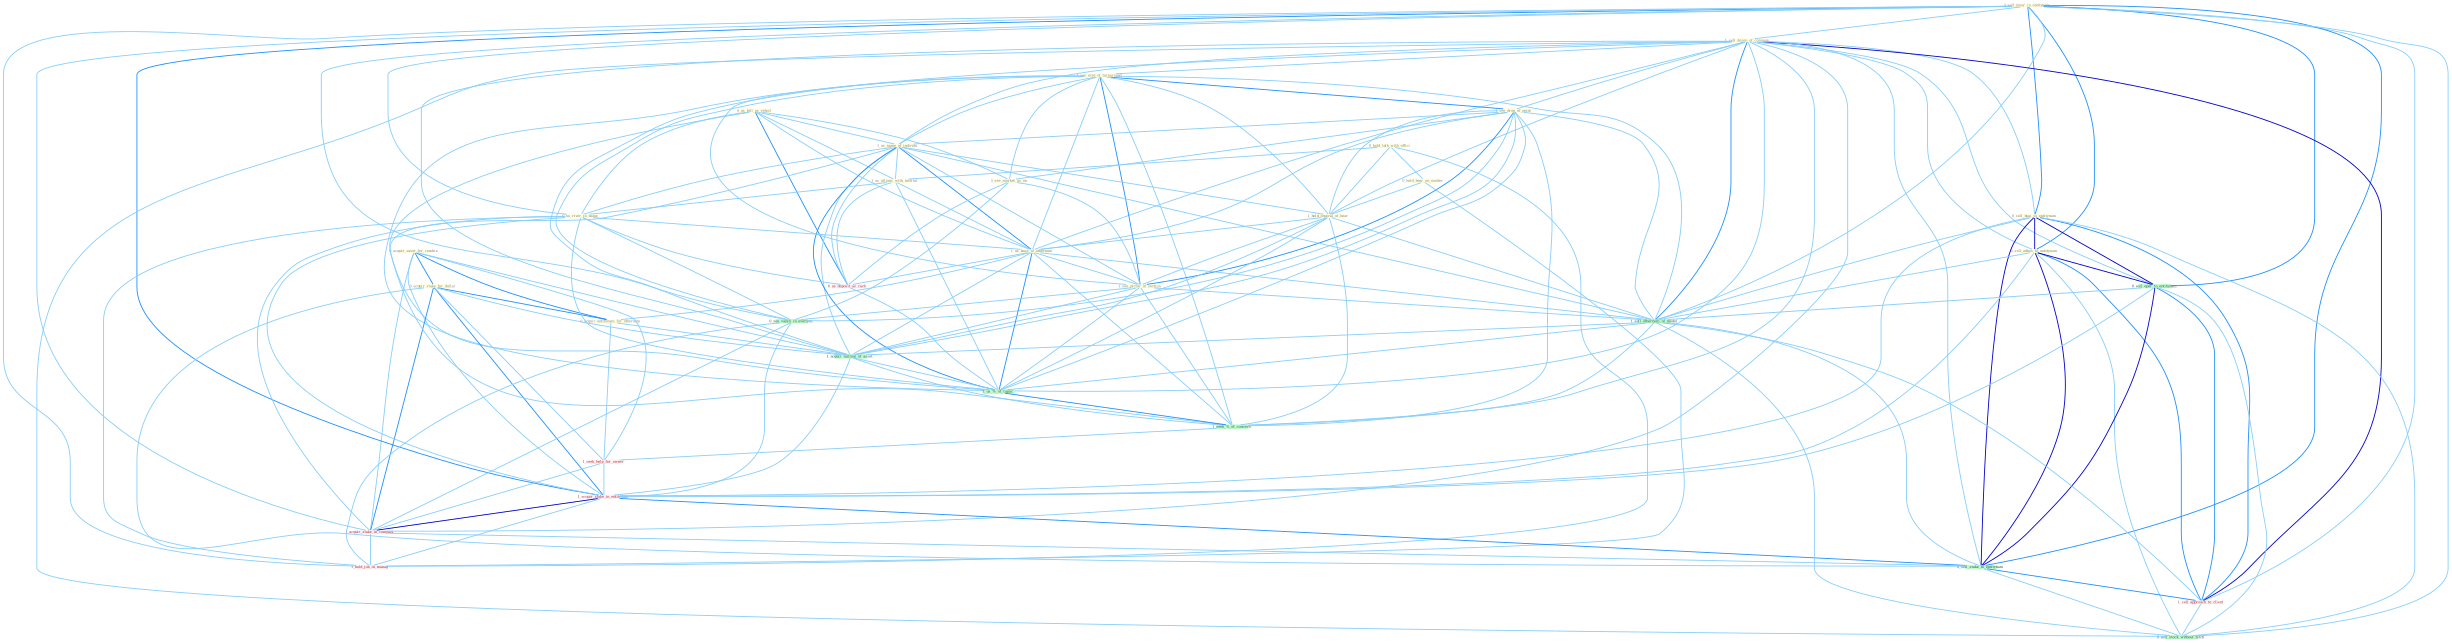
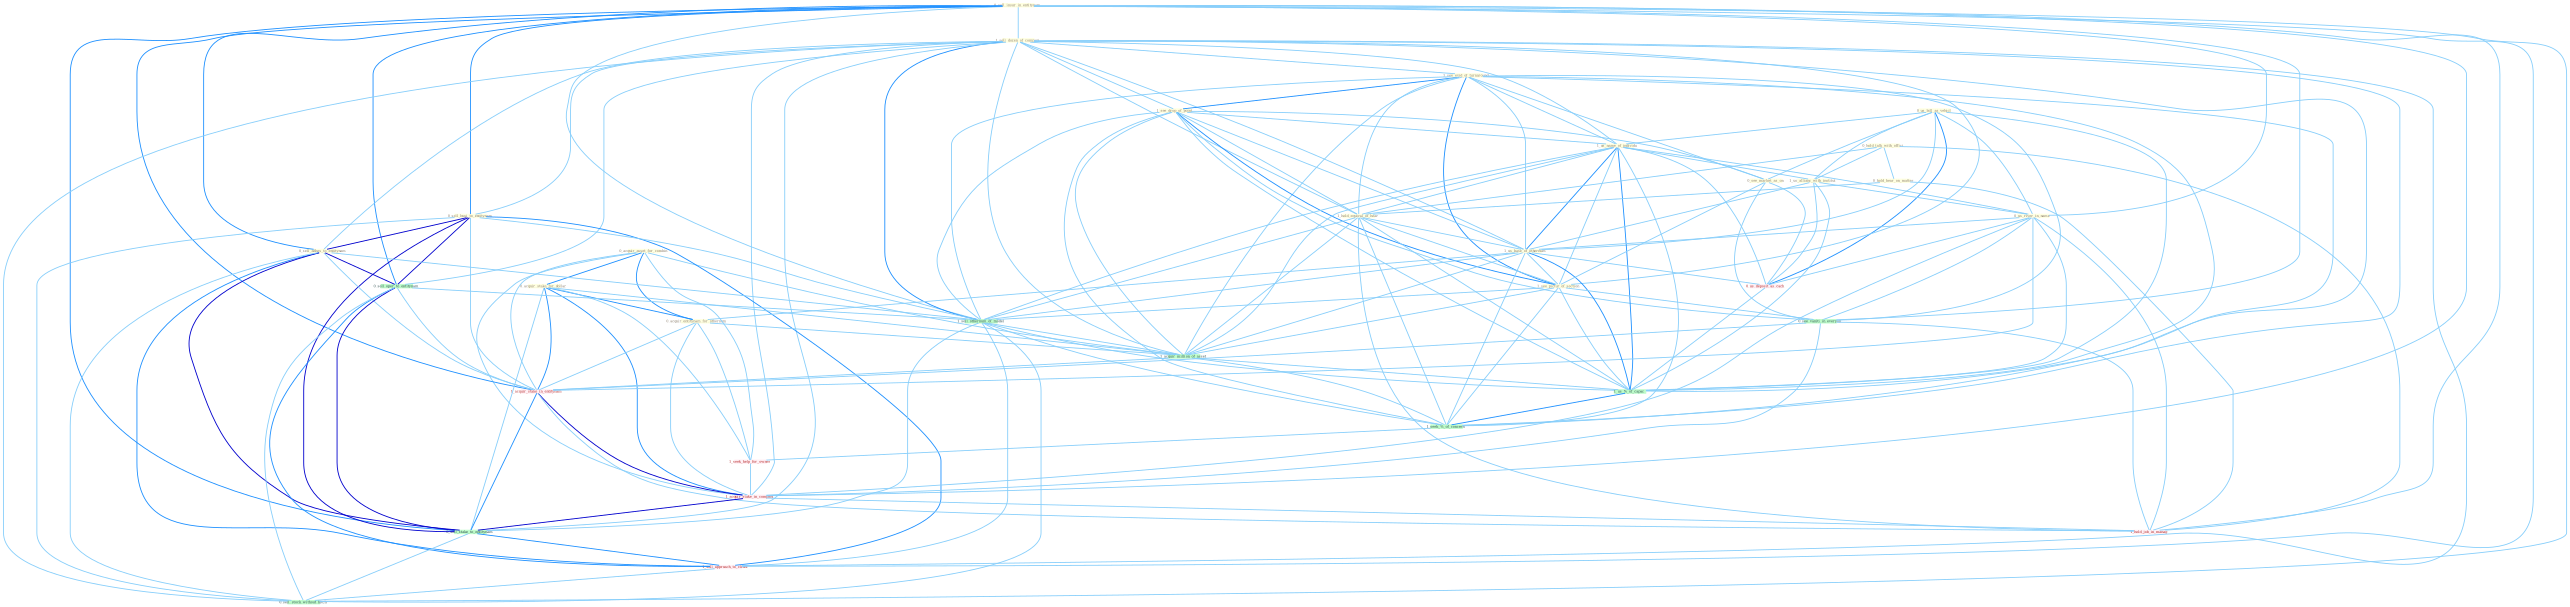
(2288, 129) -> (2467, 483)
none -> (671, 427)
(604, 479) -> (617, 356)
none -> (1659, 501)
(1136, 549) -> (610, 514)
